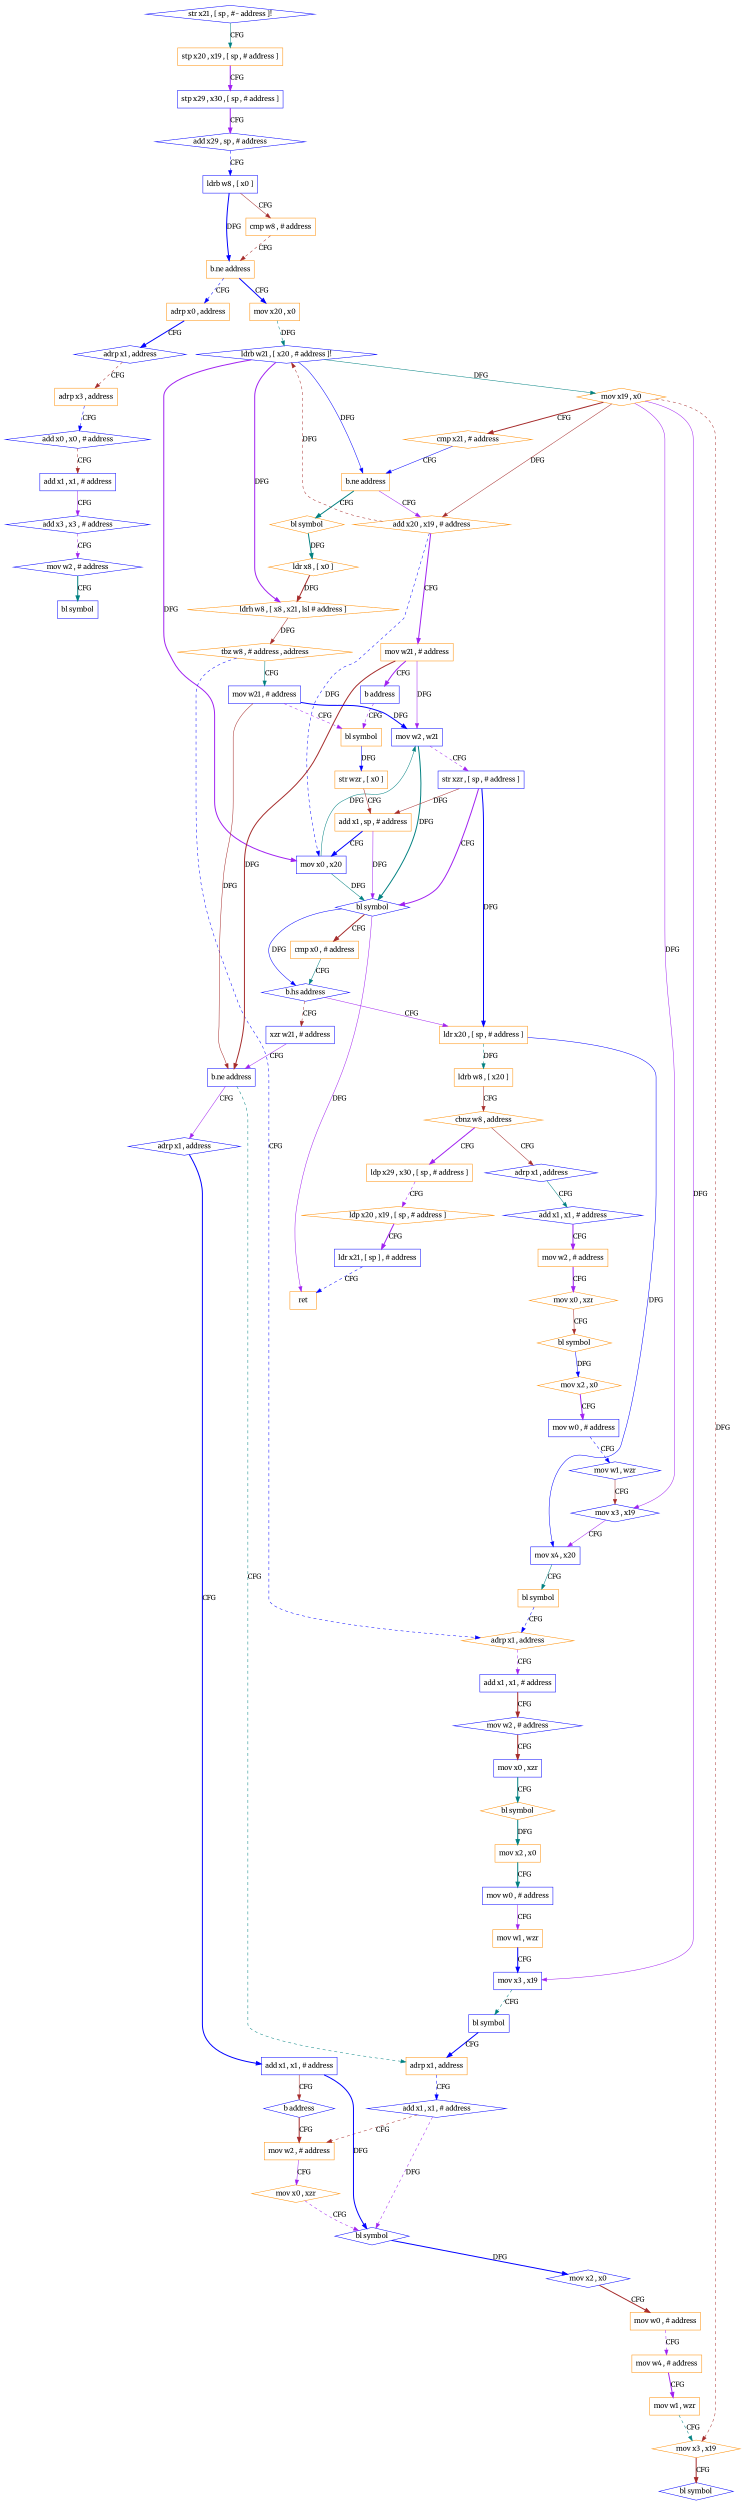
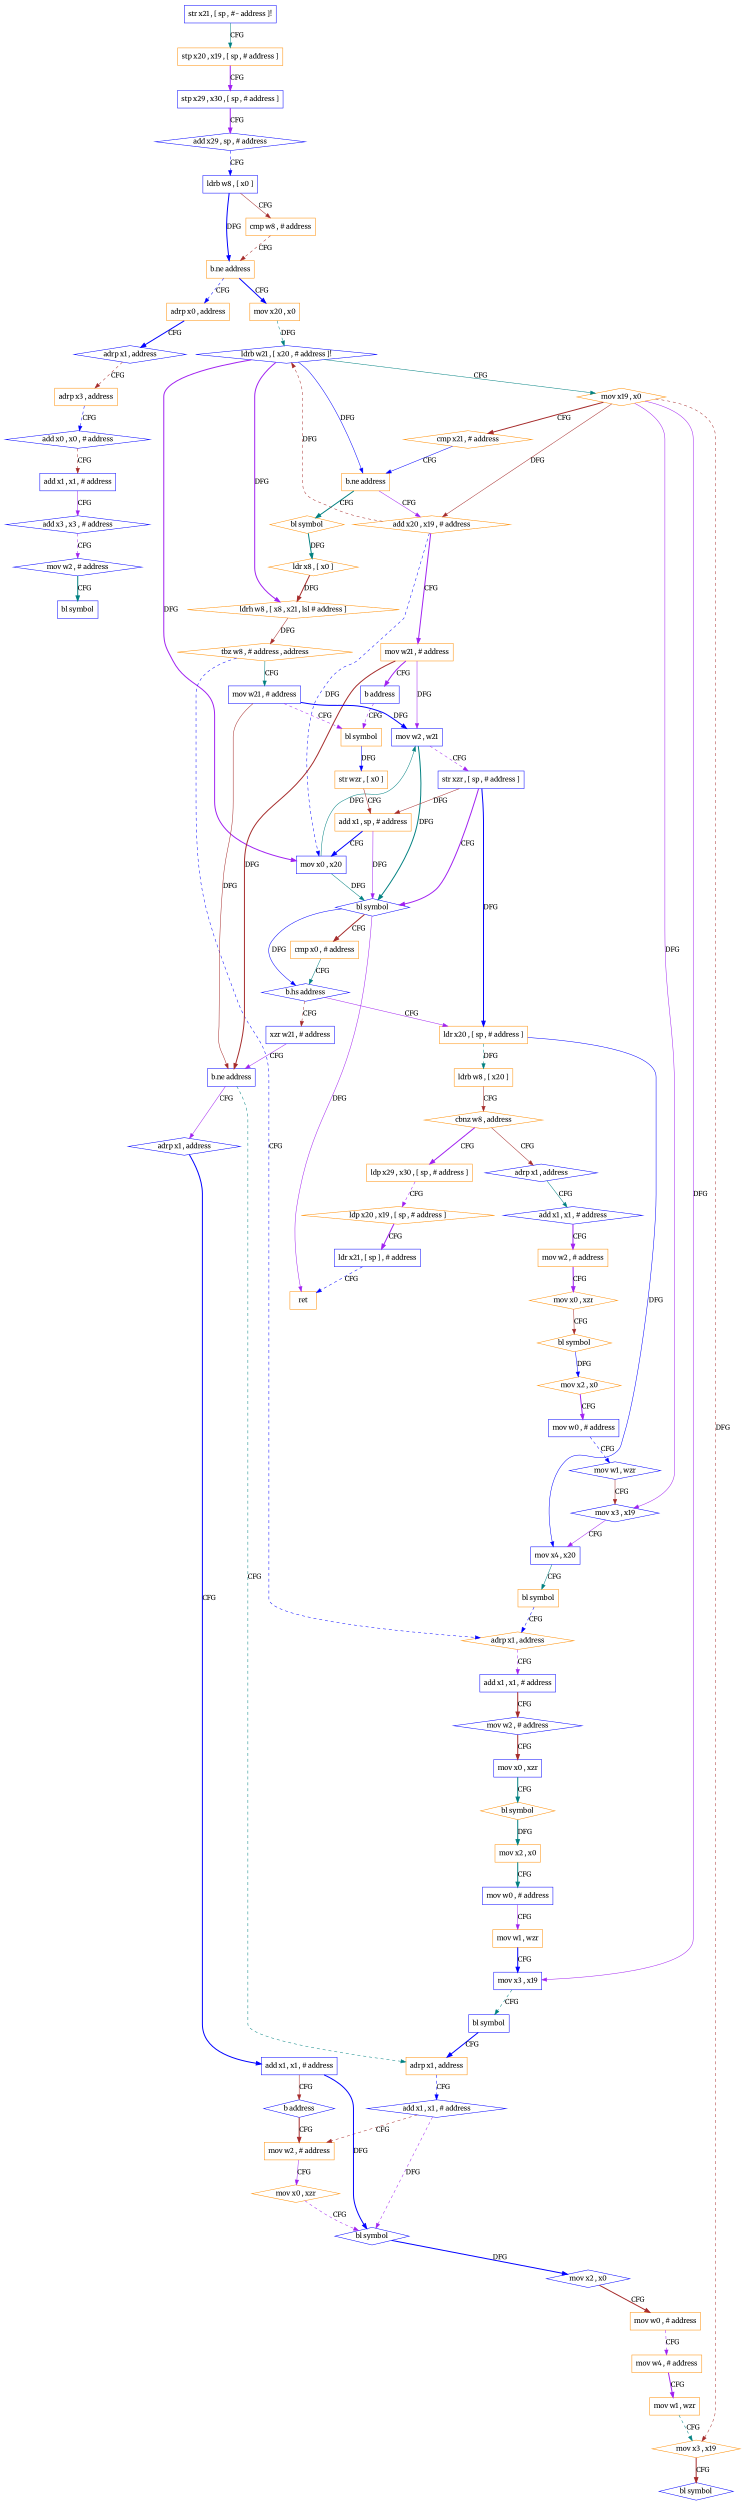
(230, 14) -> (230, 14)
(481, 376) -> (481, 376)
